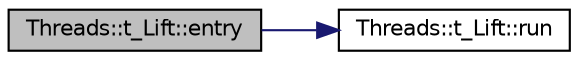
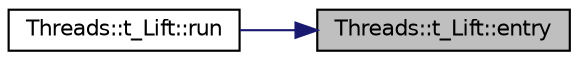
(289, 30) -> (268, 30)
